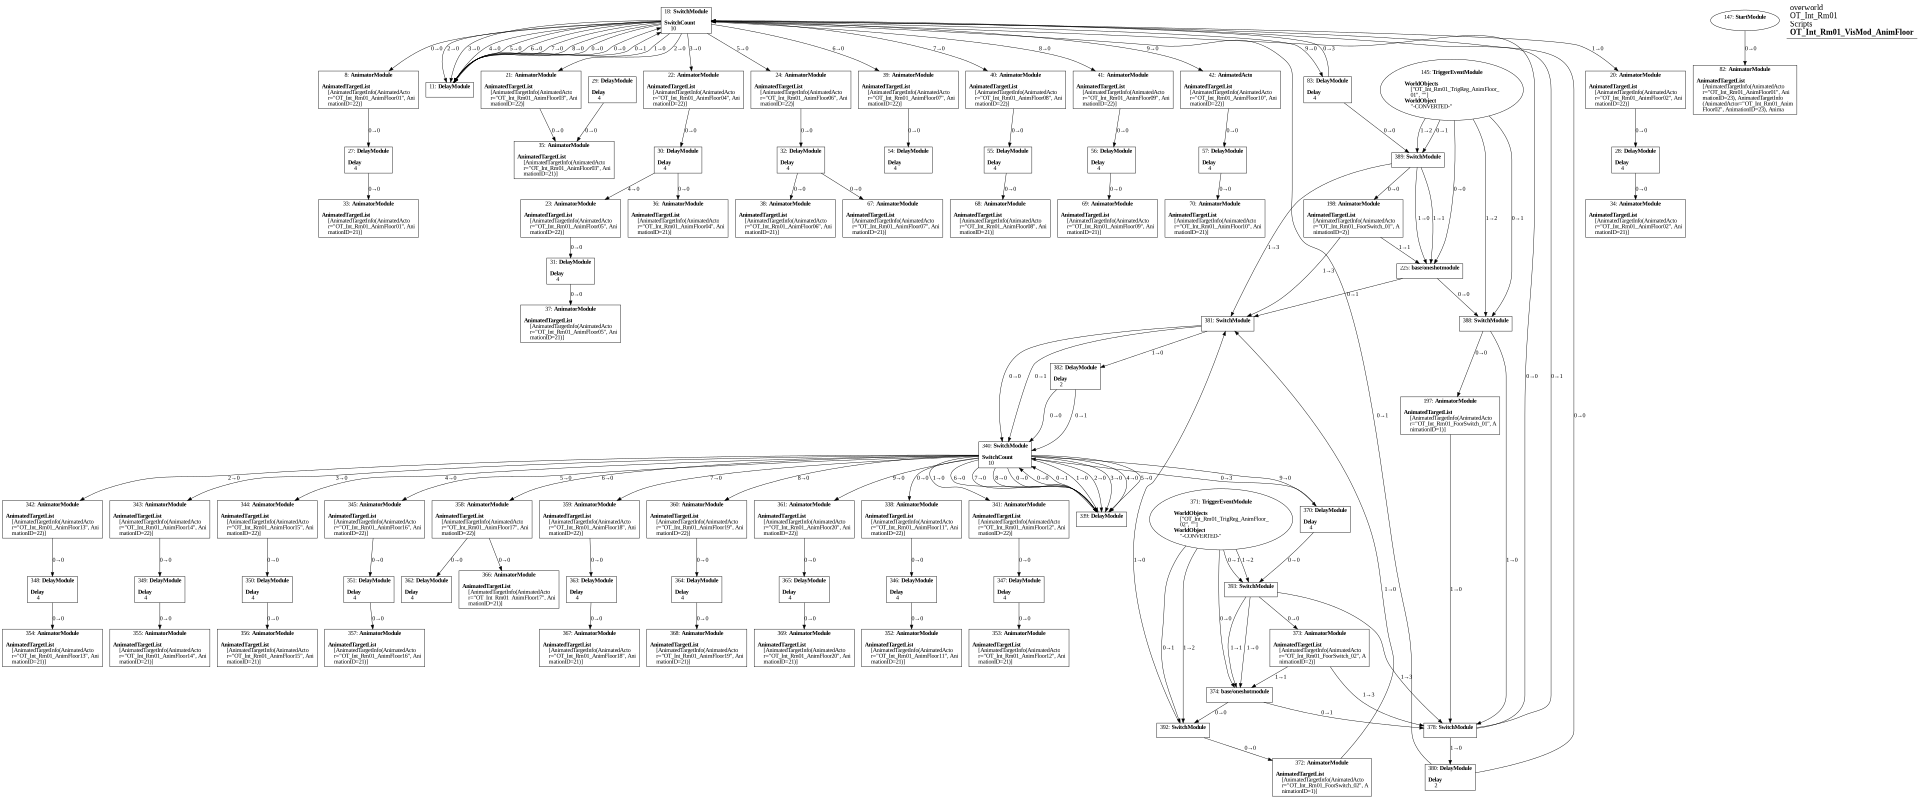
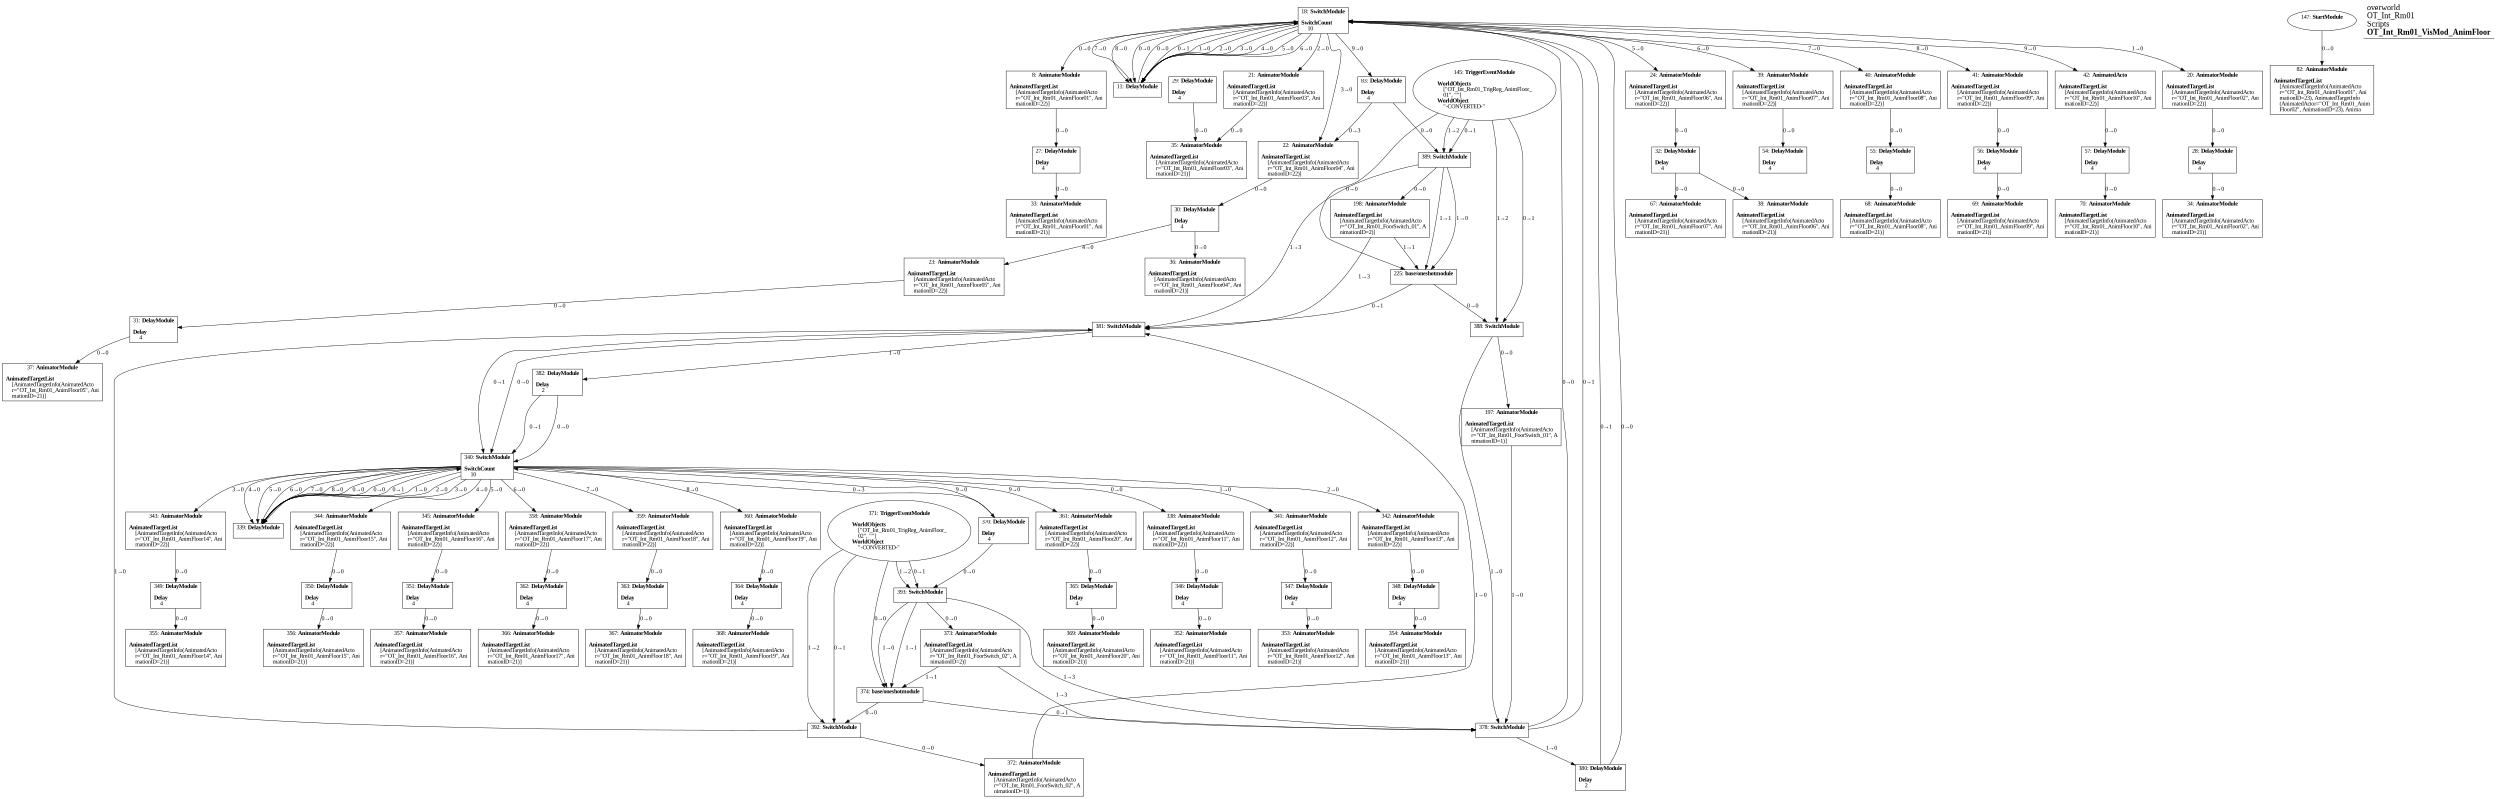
(1034, 26) -> (1356, 121)
(495, 553) -> (536, 617)
